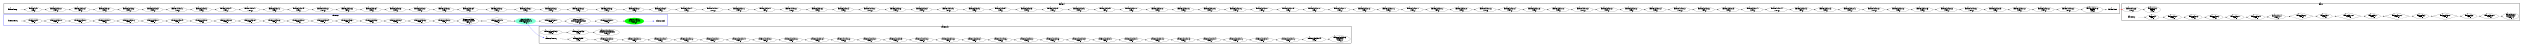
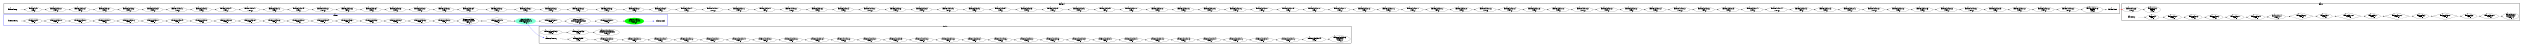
(336, 16) -> (336, 16)
(945, 27) -> (945, 27)
